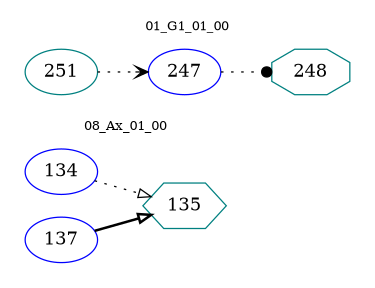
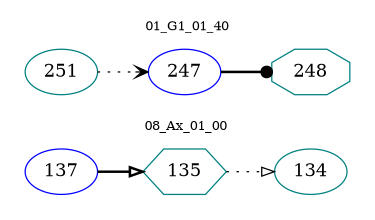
(188, 27) -> (188, 27)
(241, 72) -> (241, 72)
(61, 172) -> (311, 172)
(117, 187) -> (244, 172)
